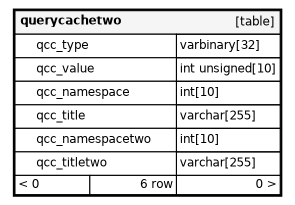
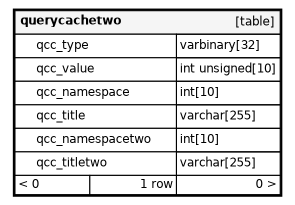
(157, 184) -> (157, 184)
